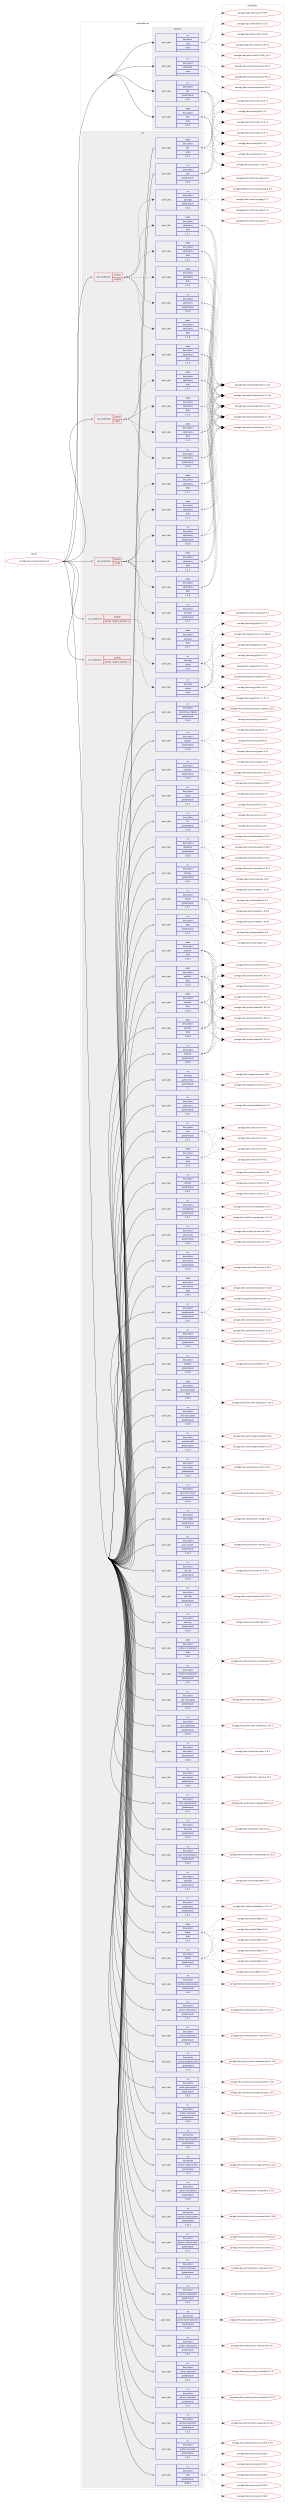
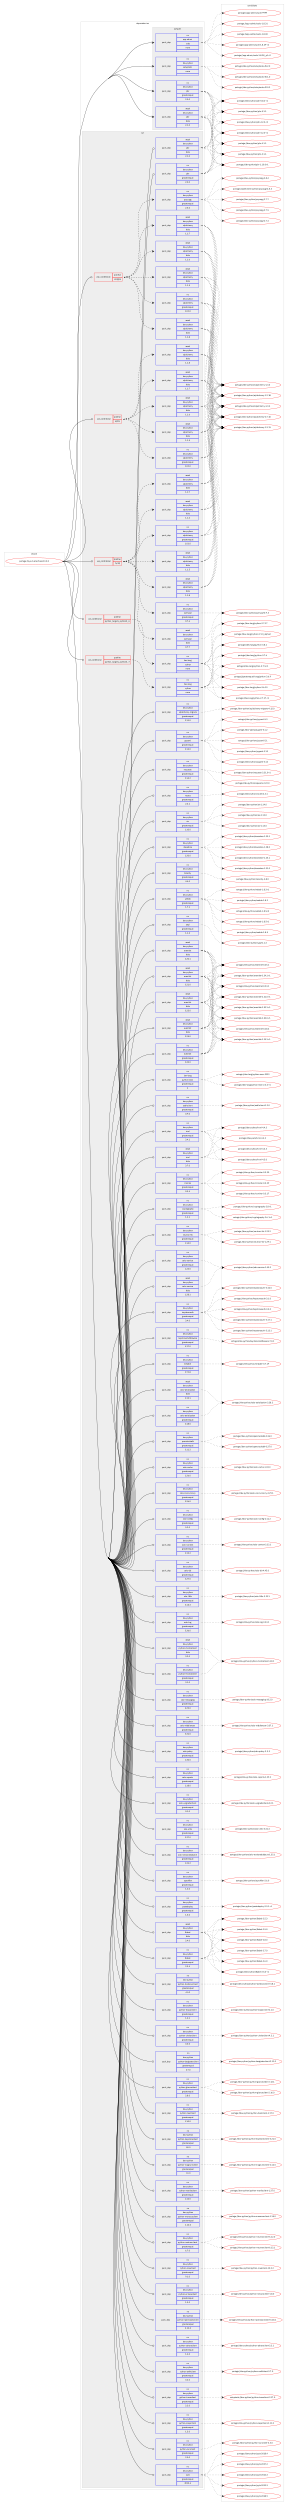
(253, 1138) -> (253, 1138)
(253, 1597) -> (253, 1597)
